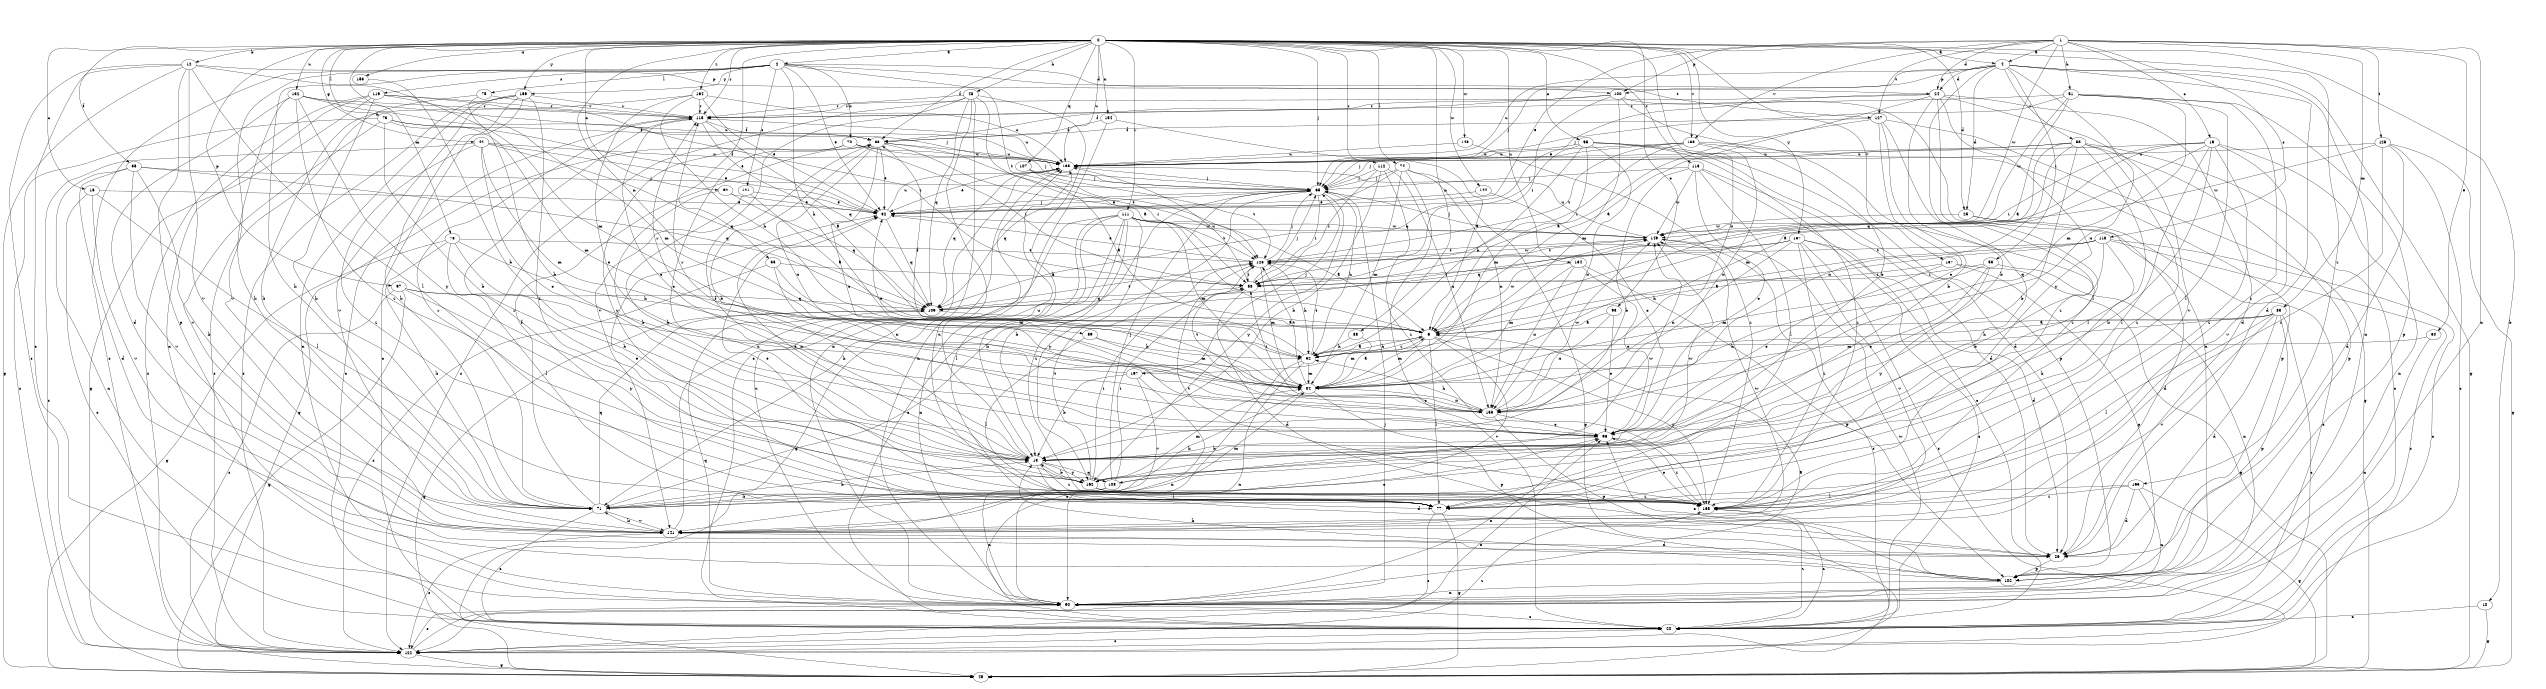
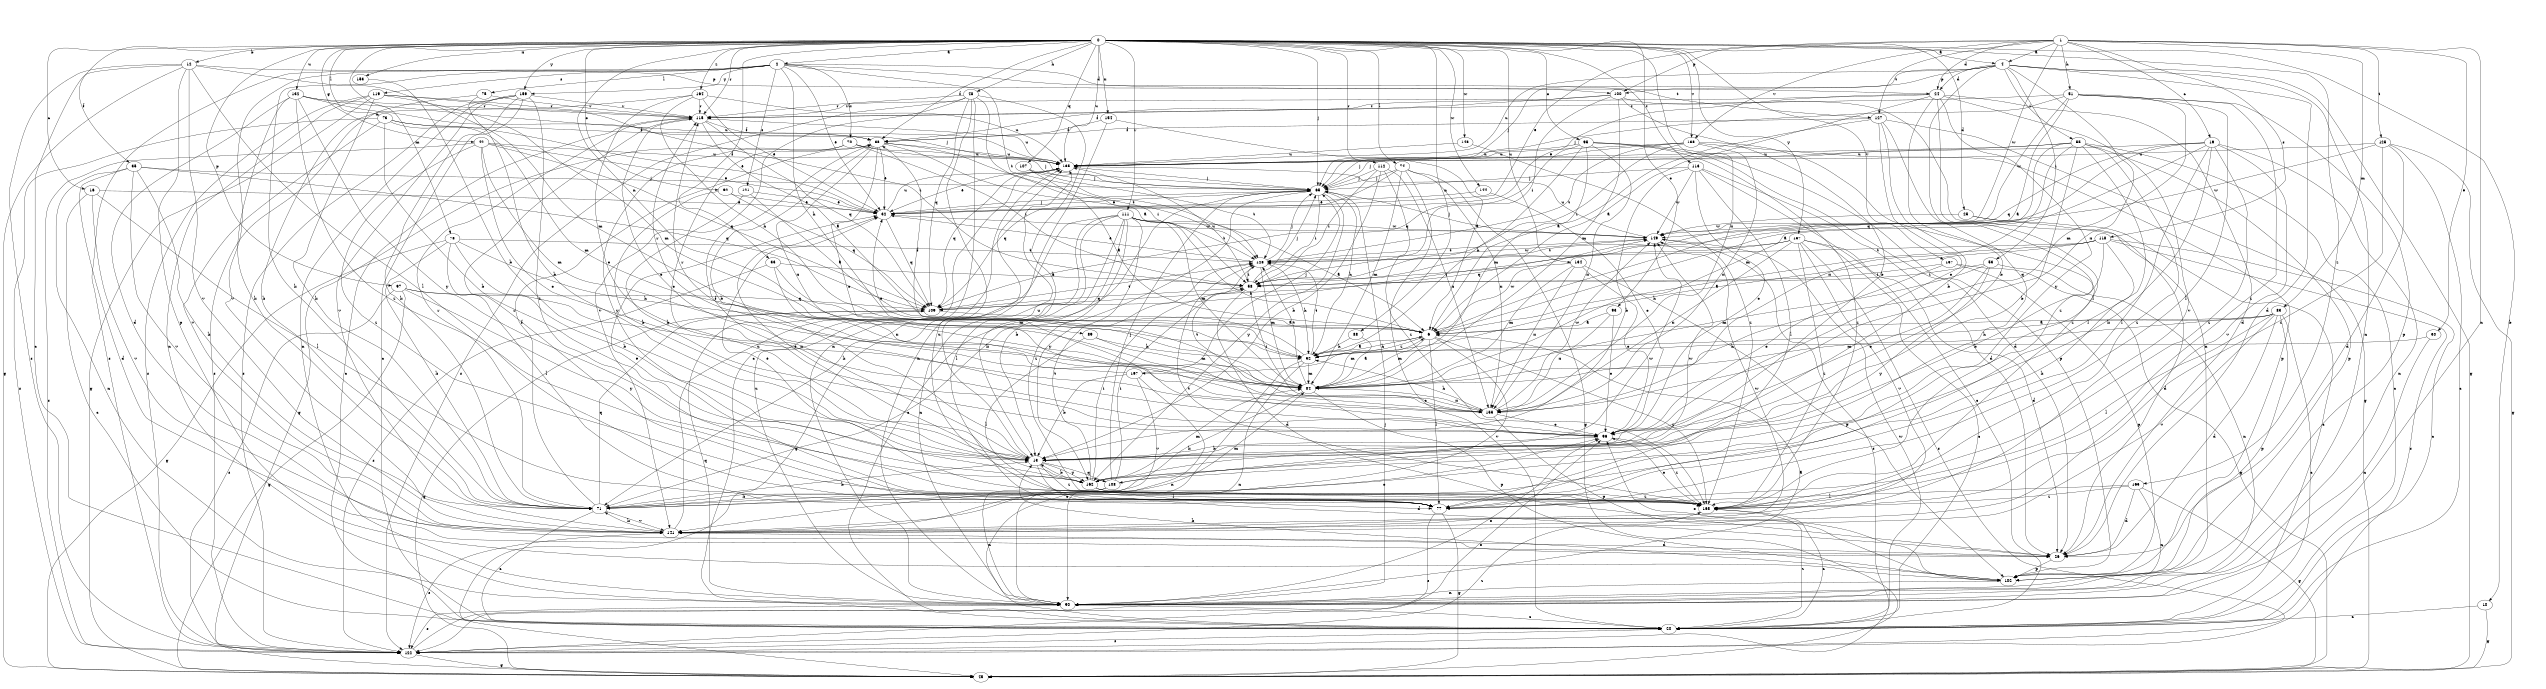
(1974, 132) -> none
(2009, 215) -> (2009, 215)
